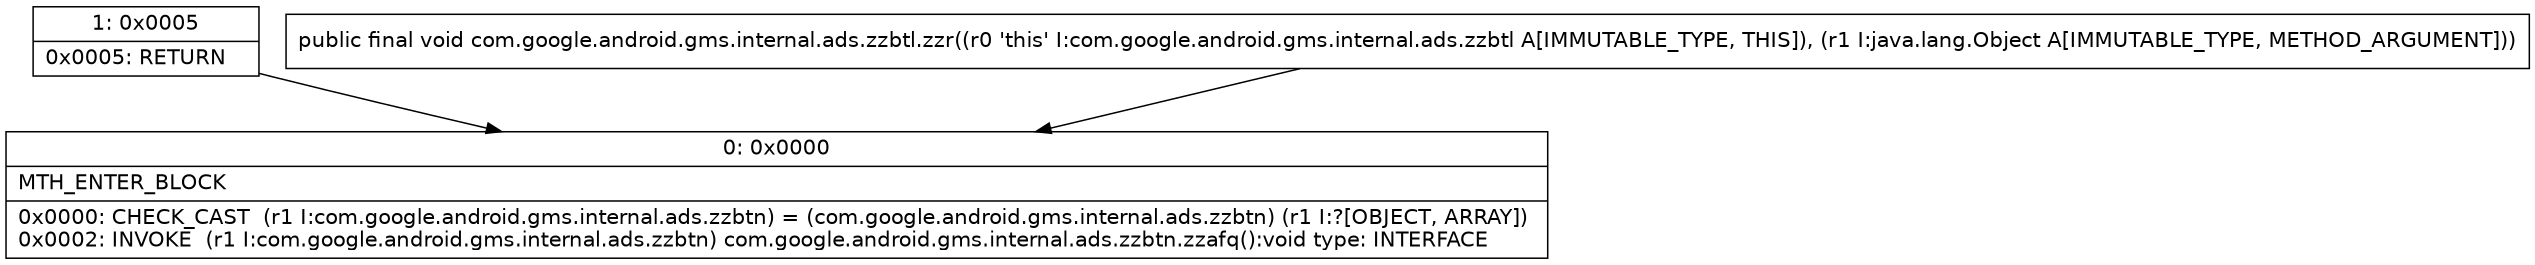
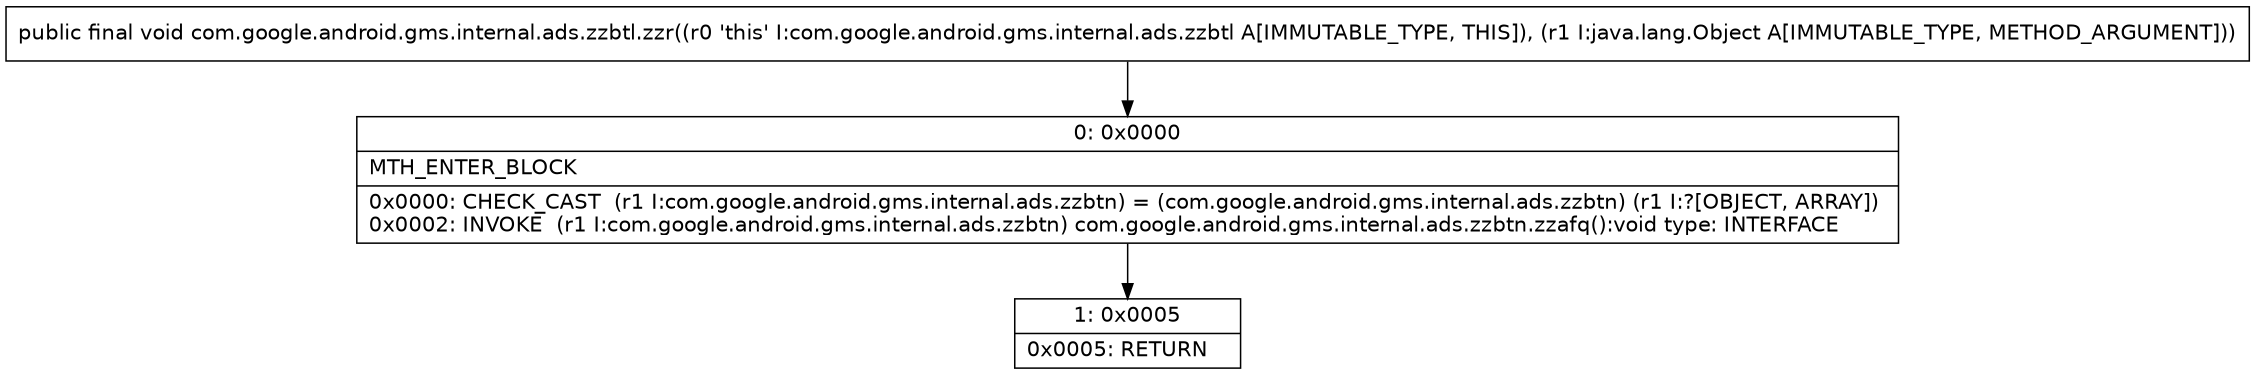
(373, 101) -> (1128, 263)
